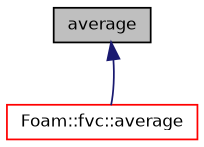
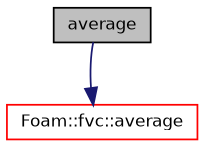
(114, 82) -> (91, 65)
